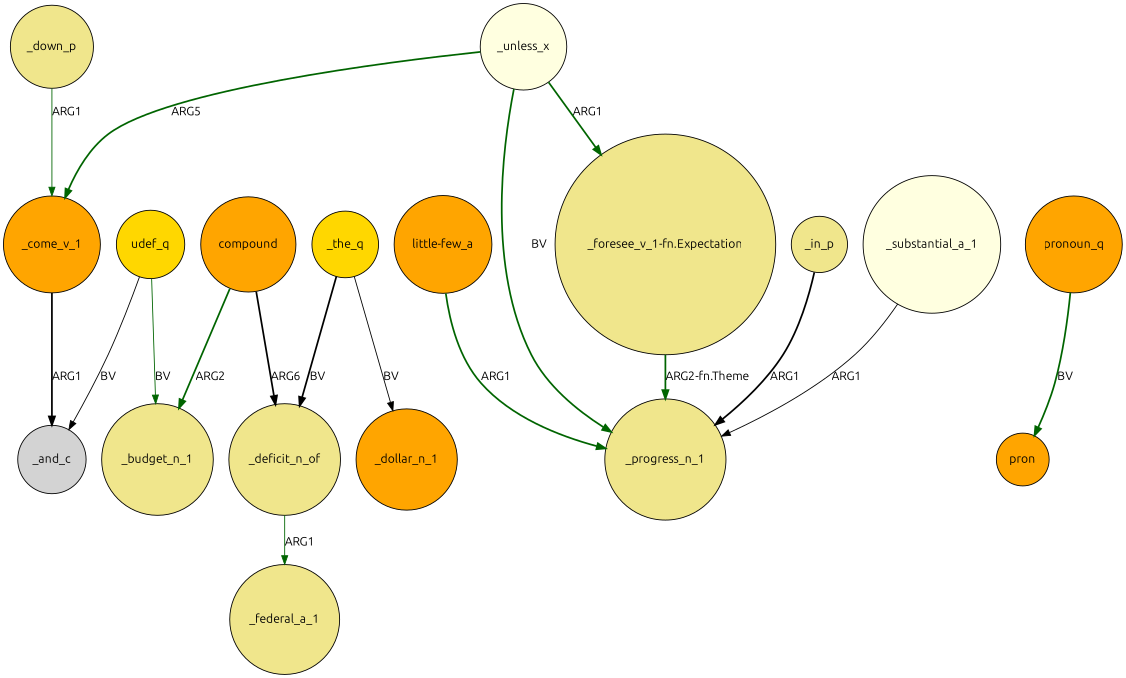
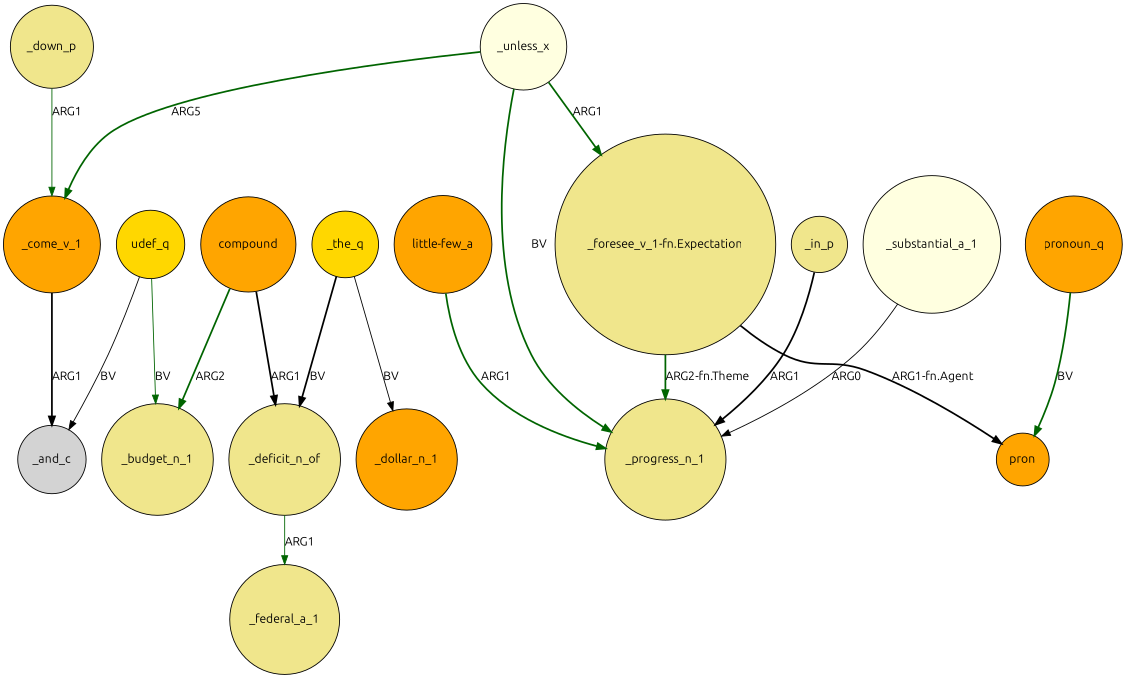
none -> (870, 372)
(286, 377) -> (286, 377)
(847, 377) -> (847, 377)
